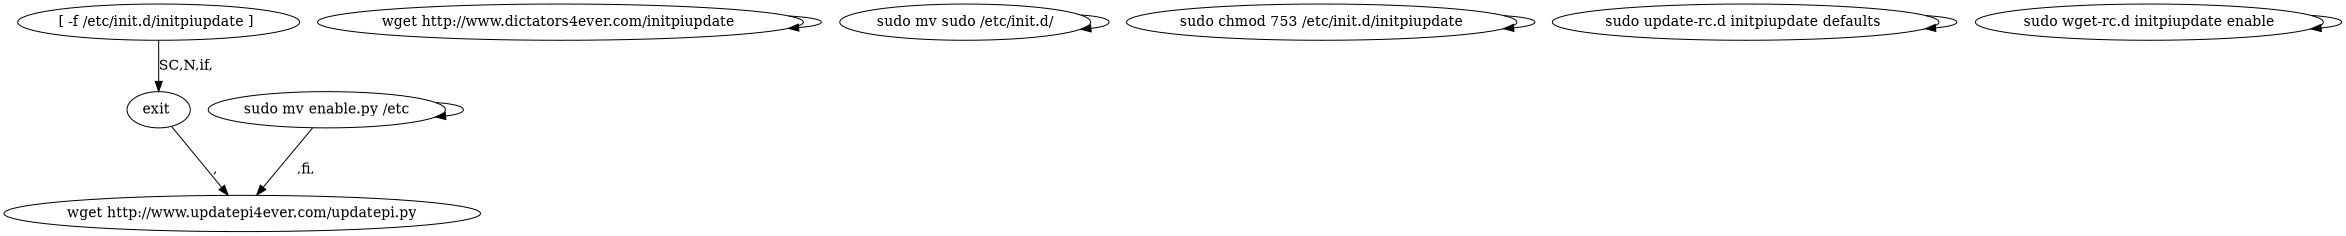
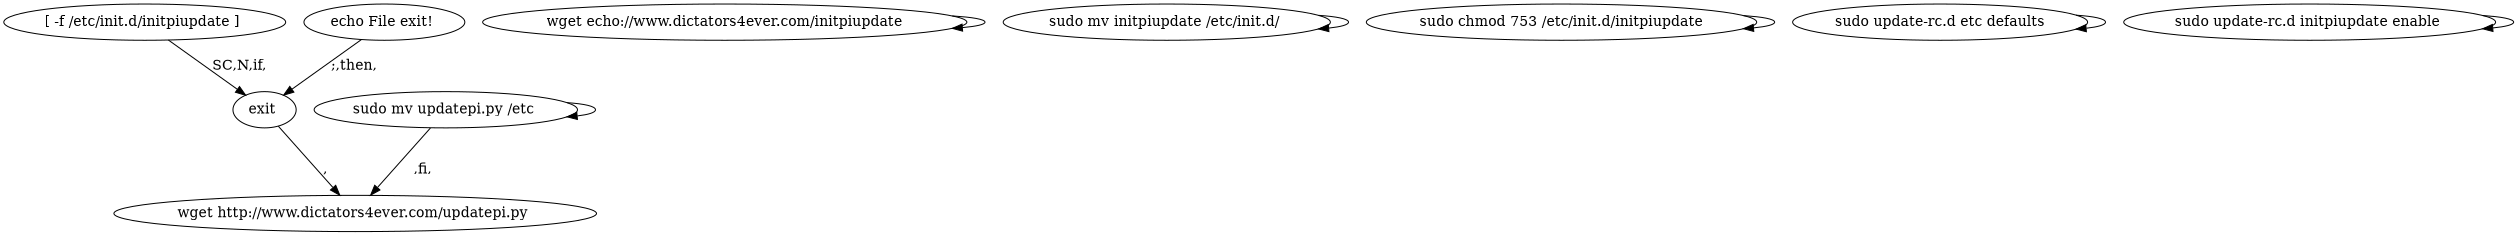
none -> (384, 22)
(560, 22) -> (725, 22)
(965, 22) -> (1167, 22)
(1746, 22) -> (1940, 22)
(2149, 22) -> (2310, 22)
(327, 110) -> (446, 110)
(242, 213) -> (355, 213)
